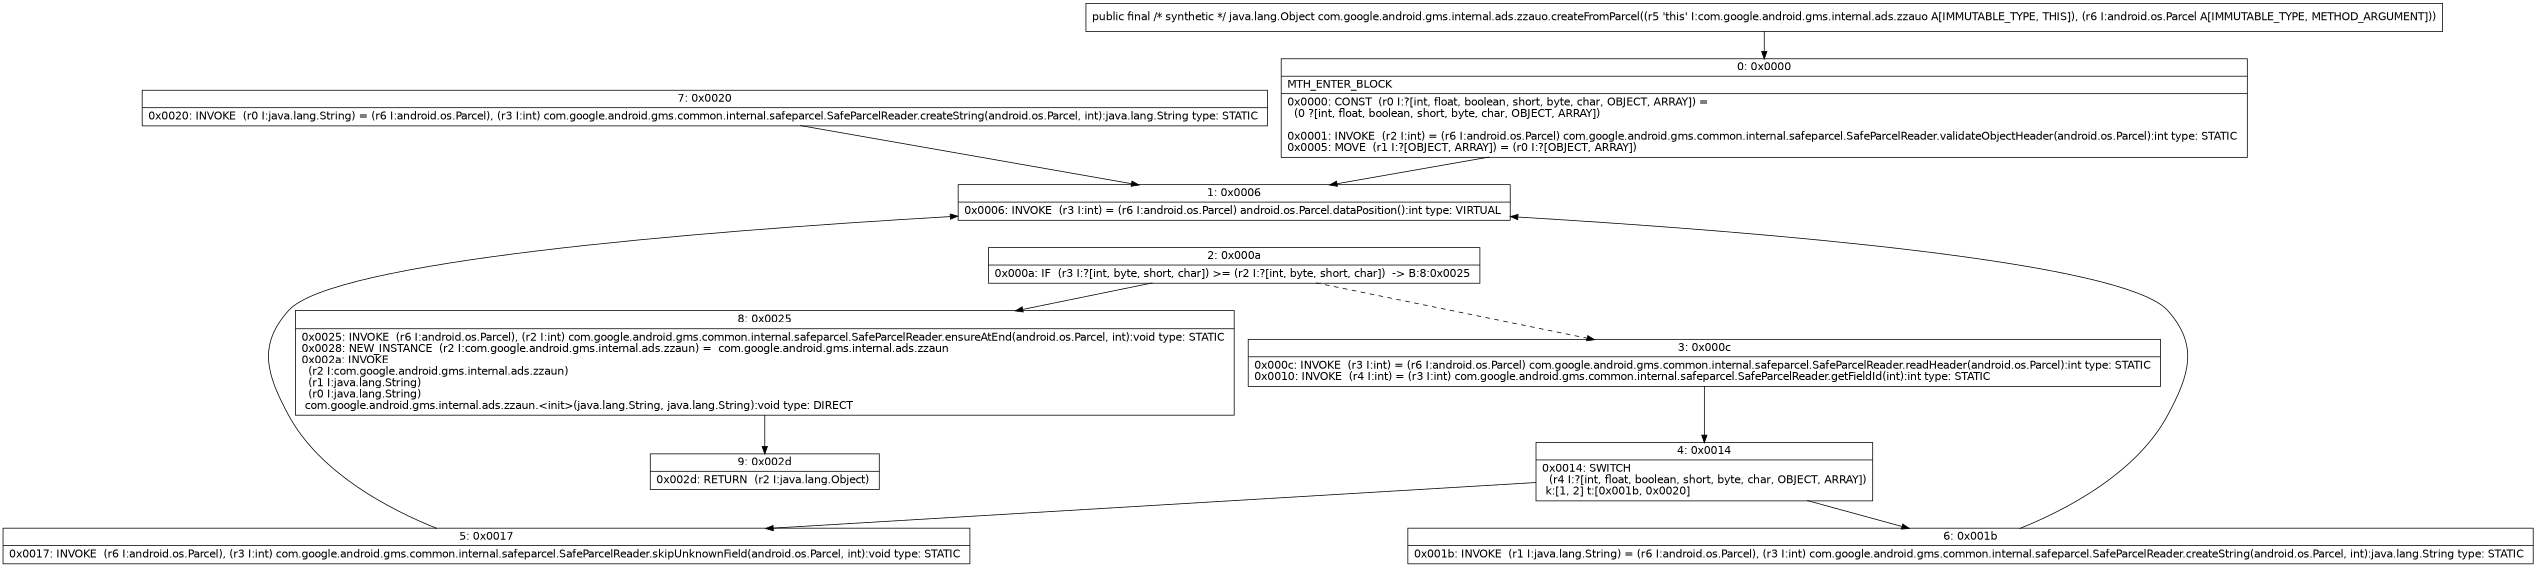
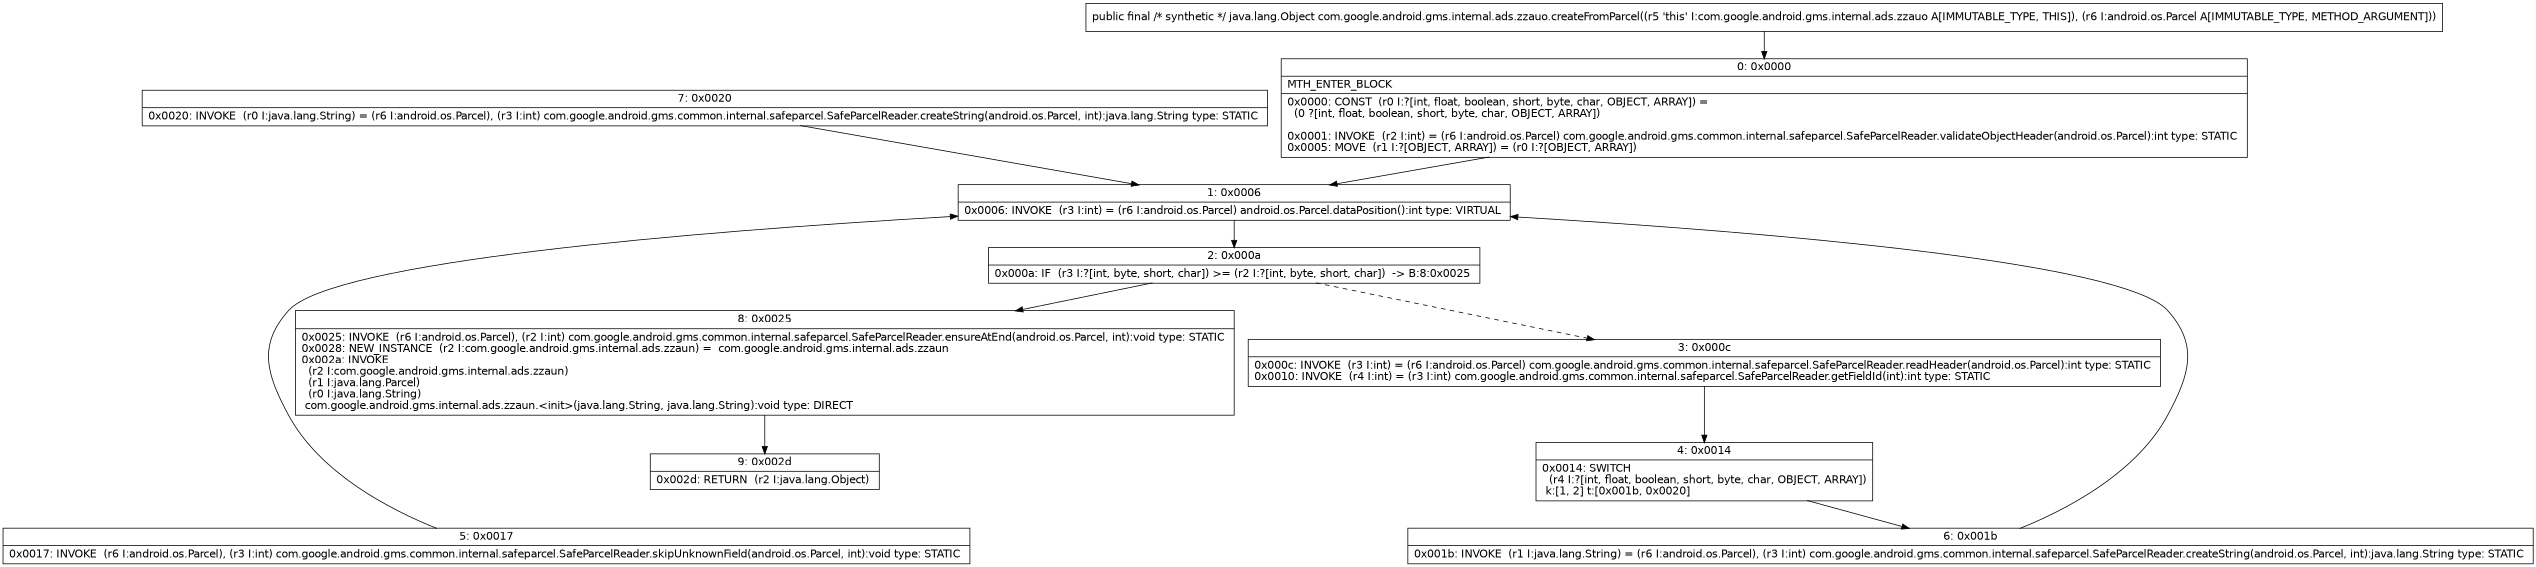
none -> (1234, 230)
(361, 383) -> (361, 383)
(1155, 505) -> none
